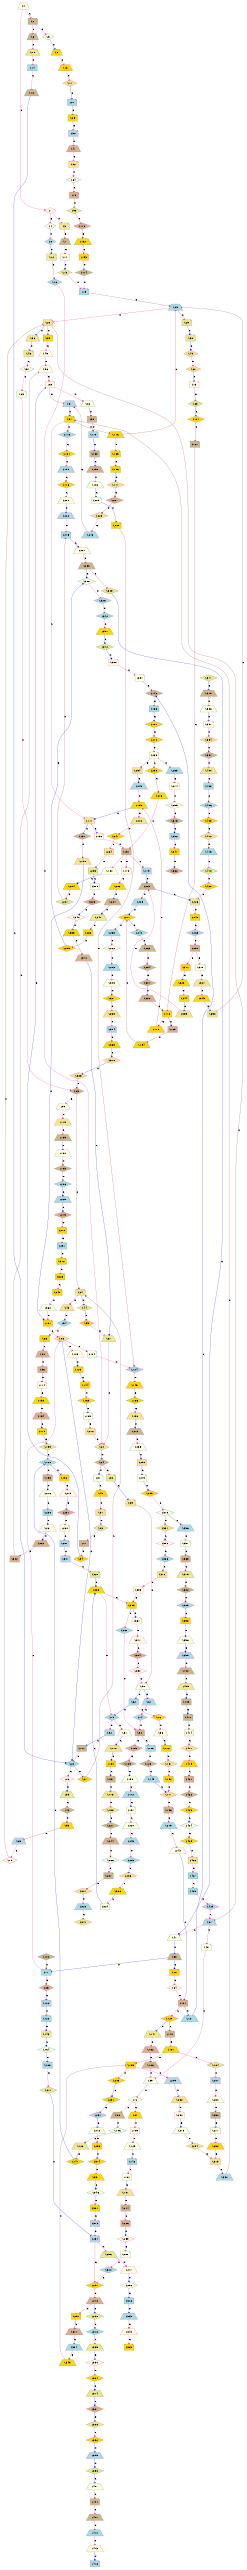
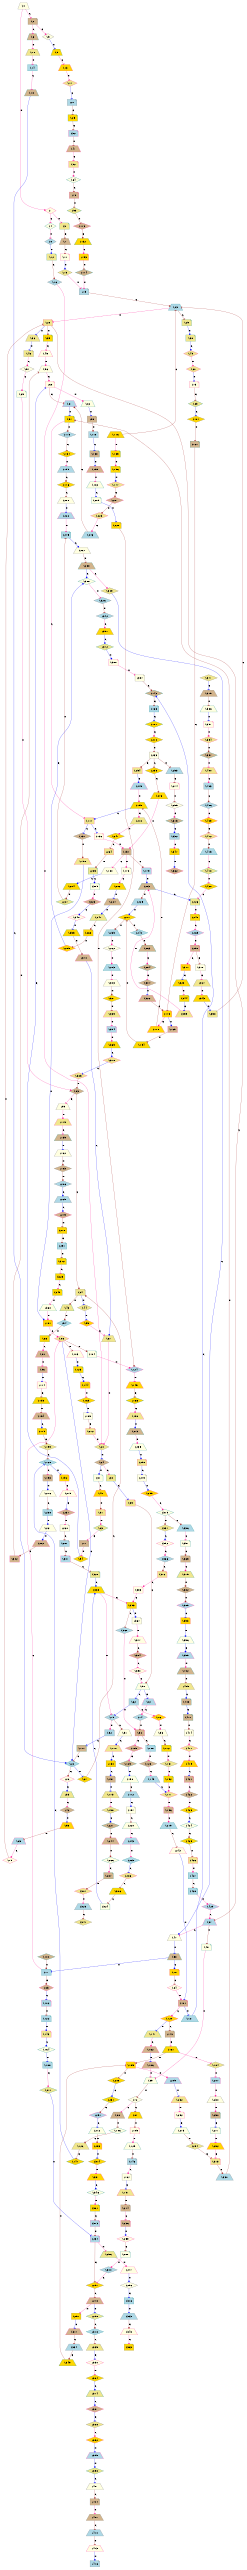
(91, 429) -> none
(67, 1308) -> (67, 1308)
